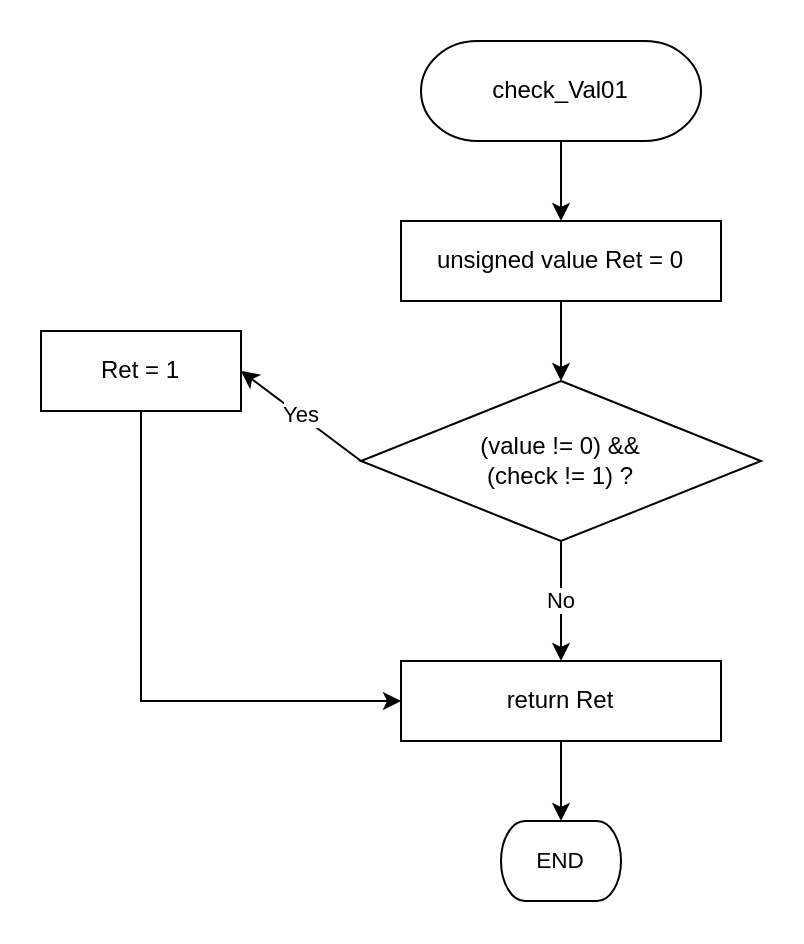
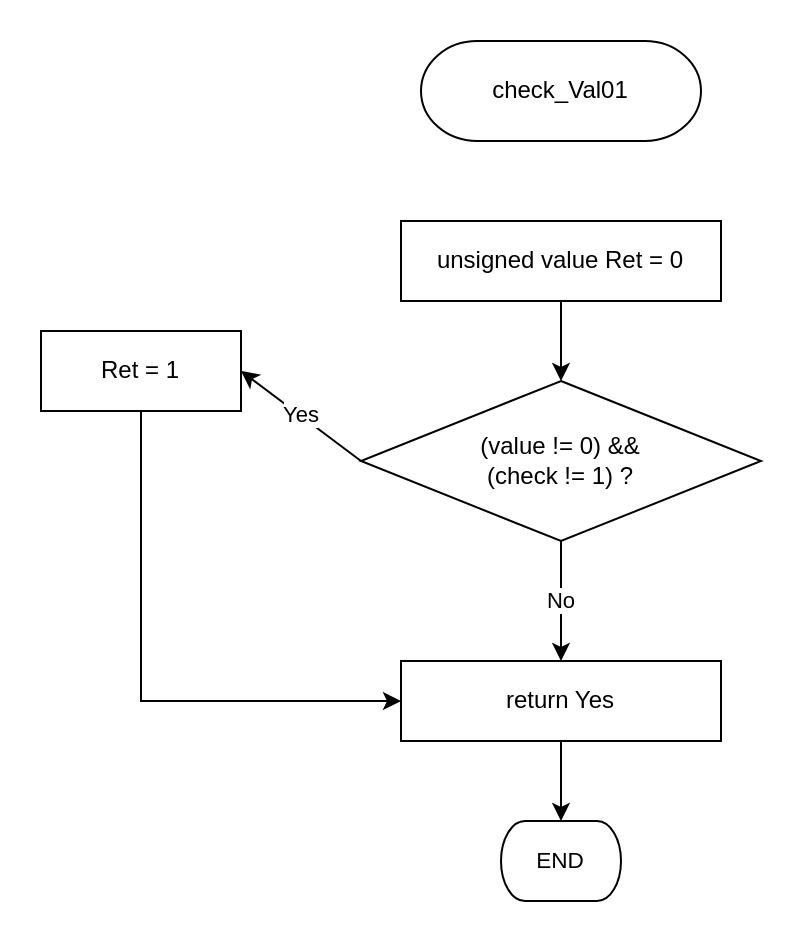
(561, 174) -> none
(561, 701) -> (561, 701)
